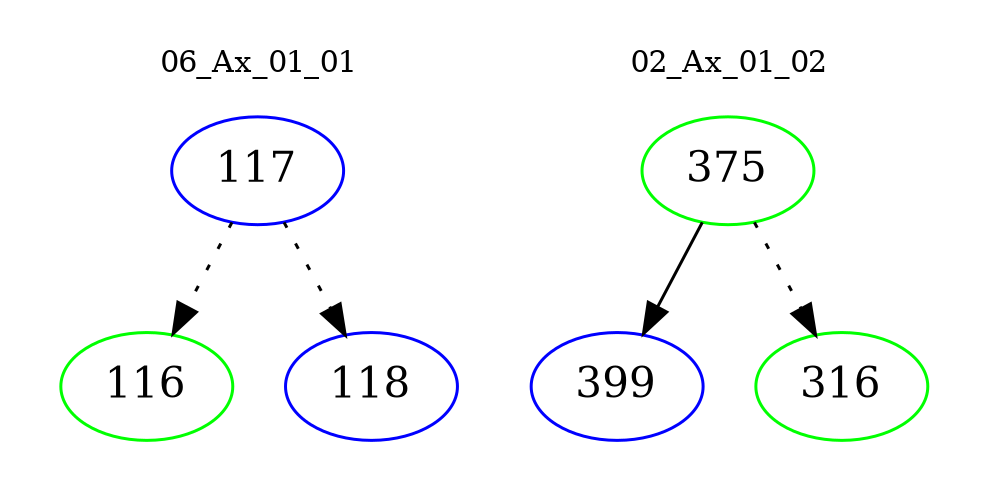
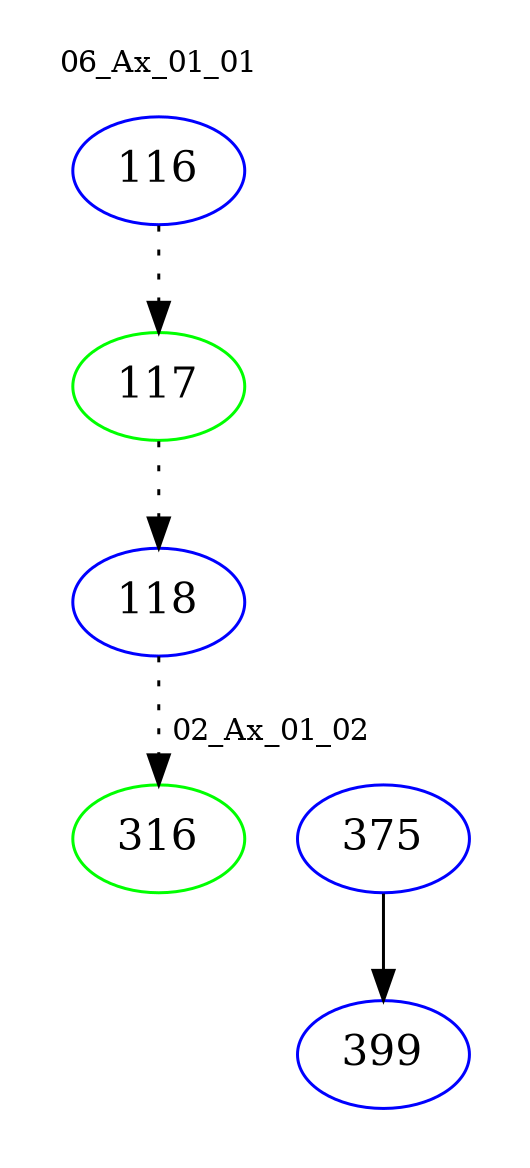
(258, 171) -> (159, 386)
(728, 171) -> (383, 839)
(210, 265) -> (159, 264)
(778, 265) -> (159, 722)
(147, 386) -> (159, 171)
